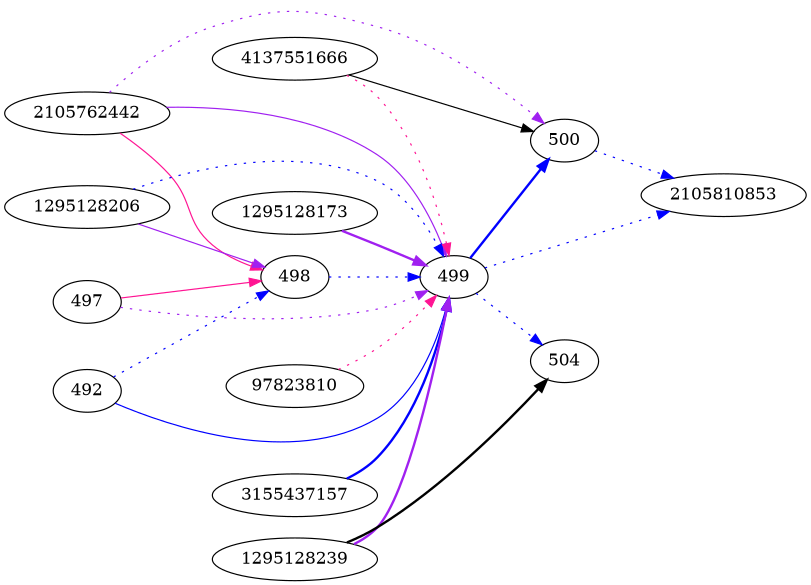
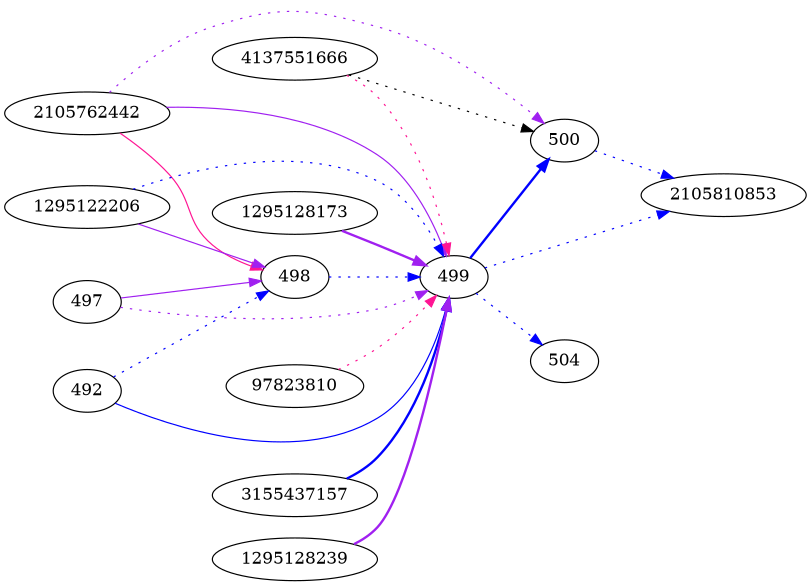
(435, 101) -> (435, 101)
(87, 207) -> (87, 207)
(185, 290) -> (185, 290)
(449, 474) -> none
